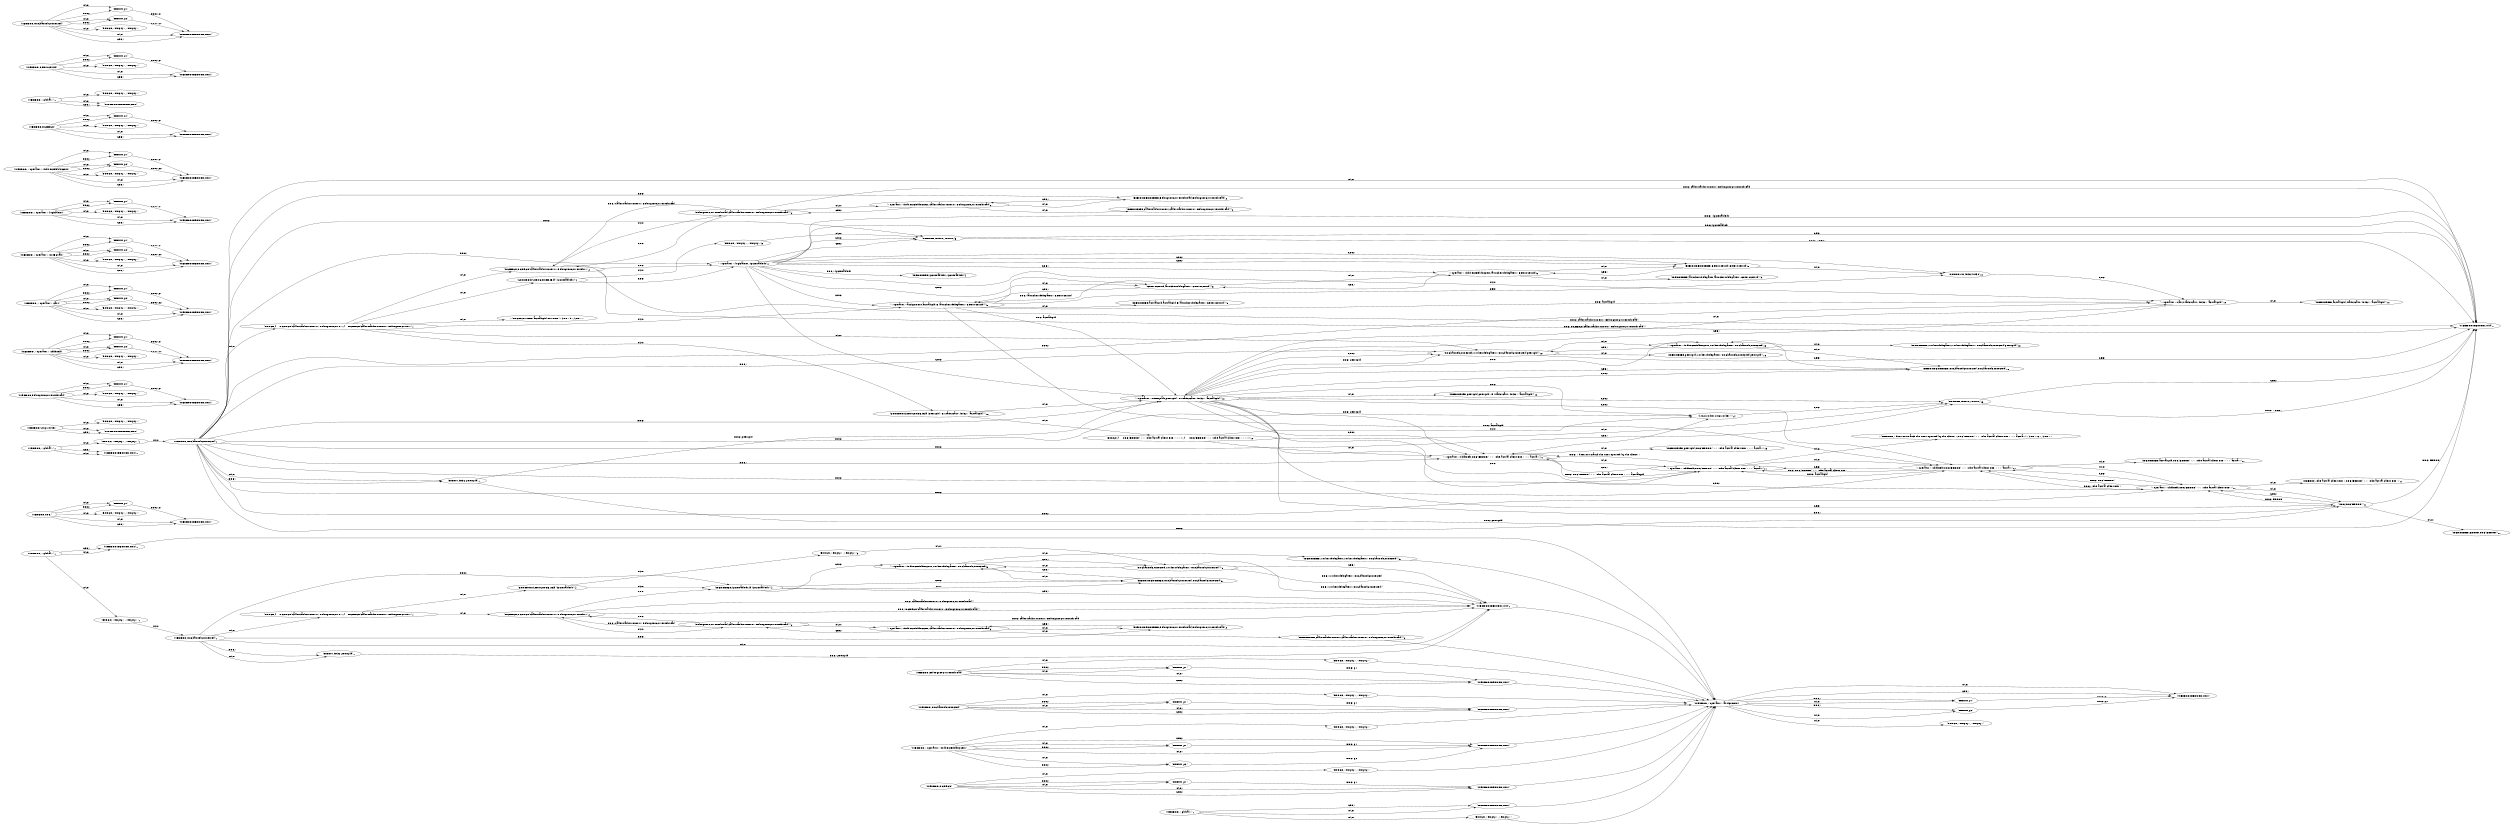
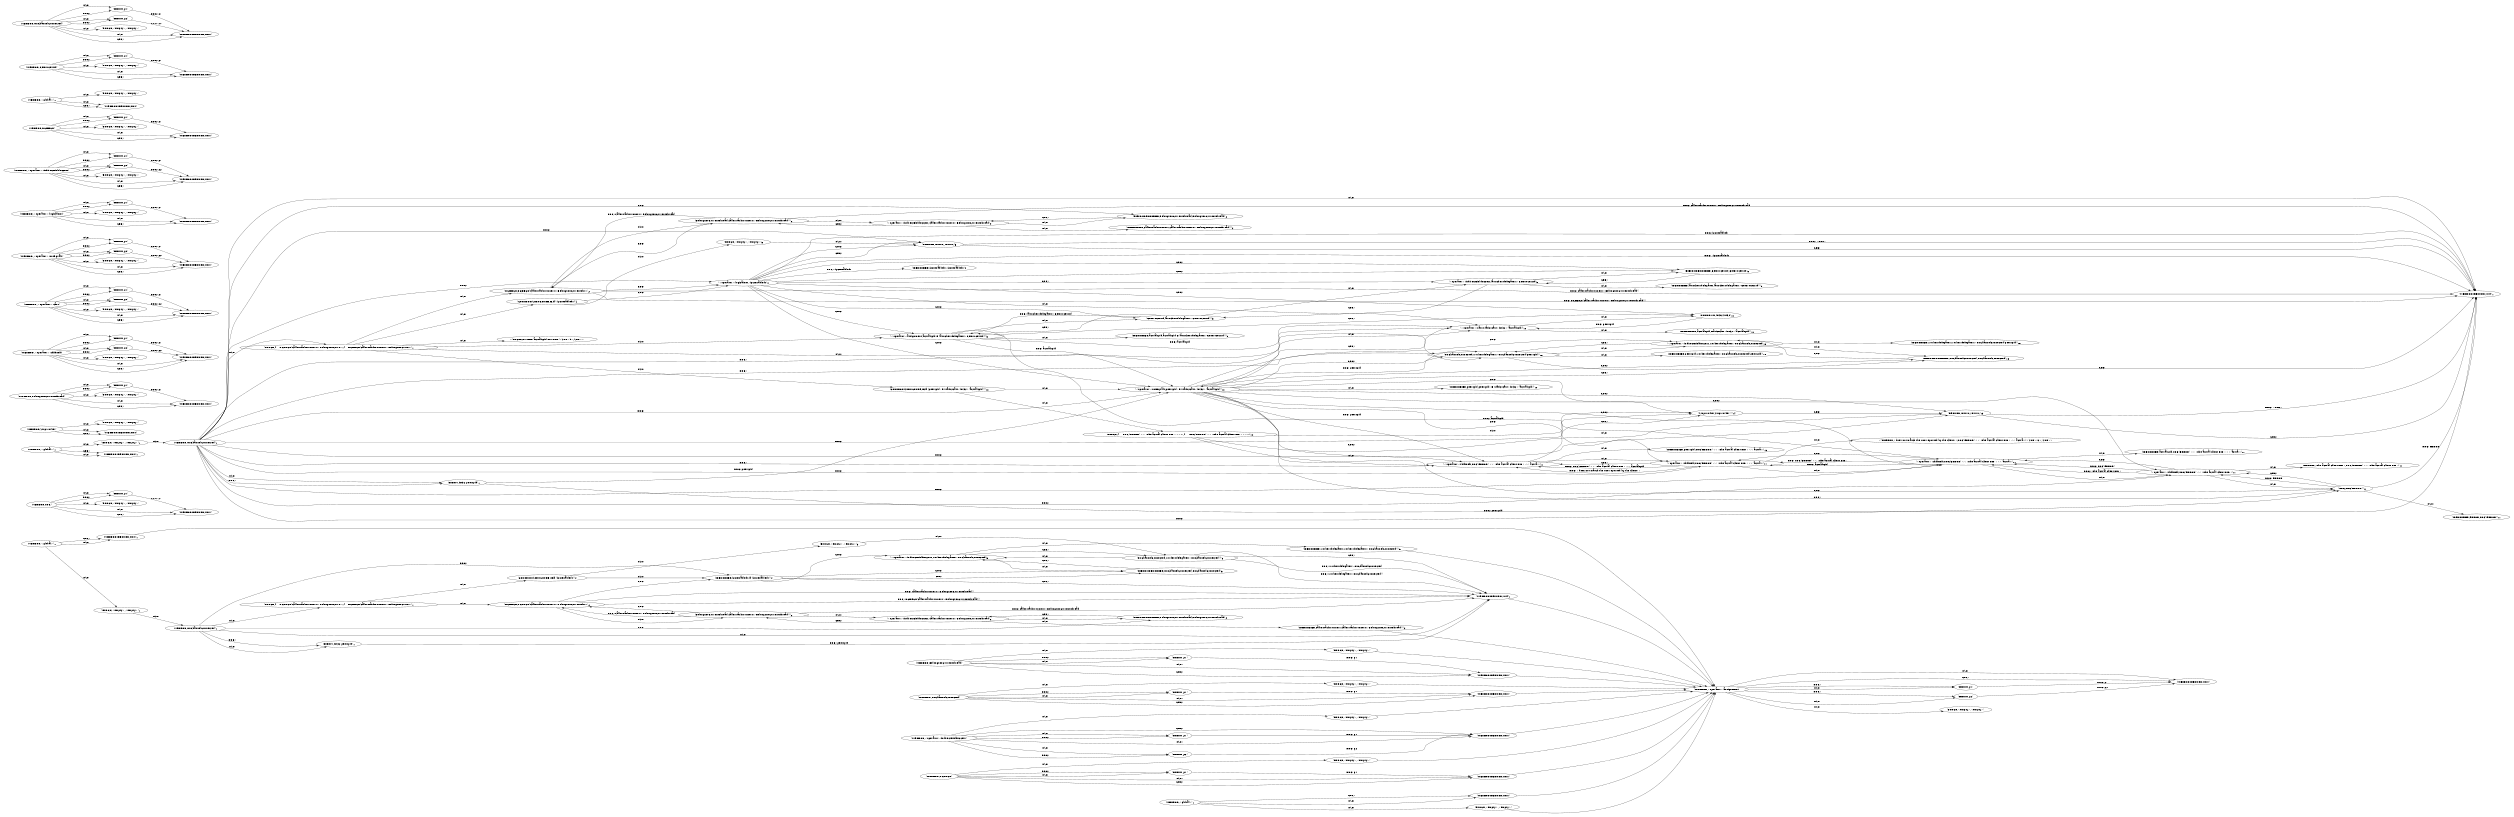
(1848, 270) -> (1606, 320)
(2103, 277) -> (1605, 324)
